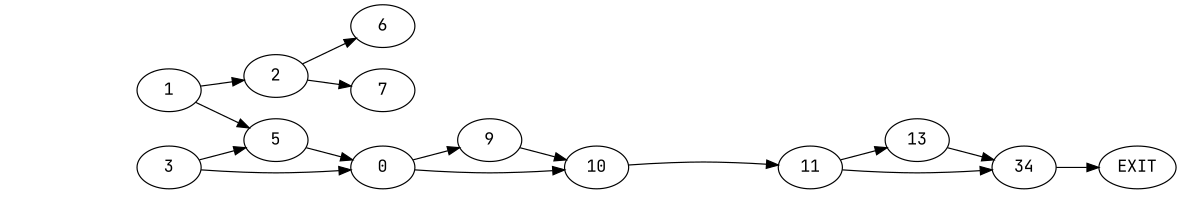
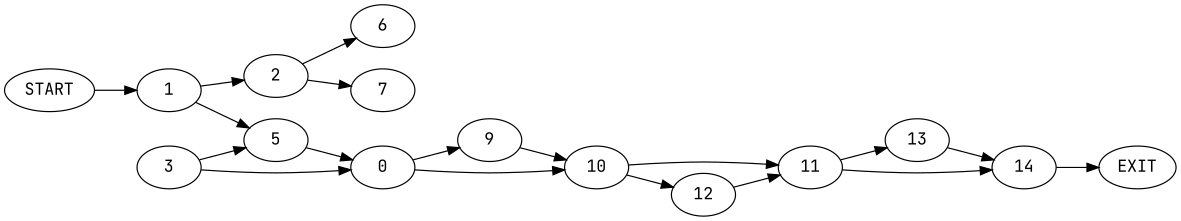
none -> (50, 90)
(1024, 167) -> (1024, 167)
none -> (703, 195)
